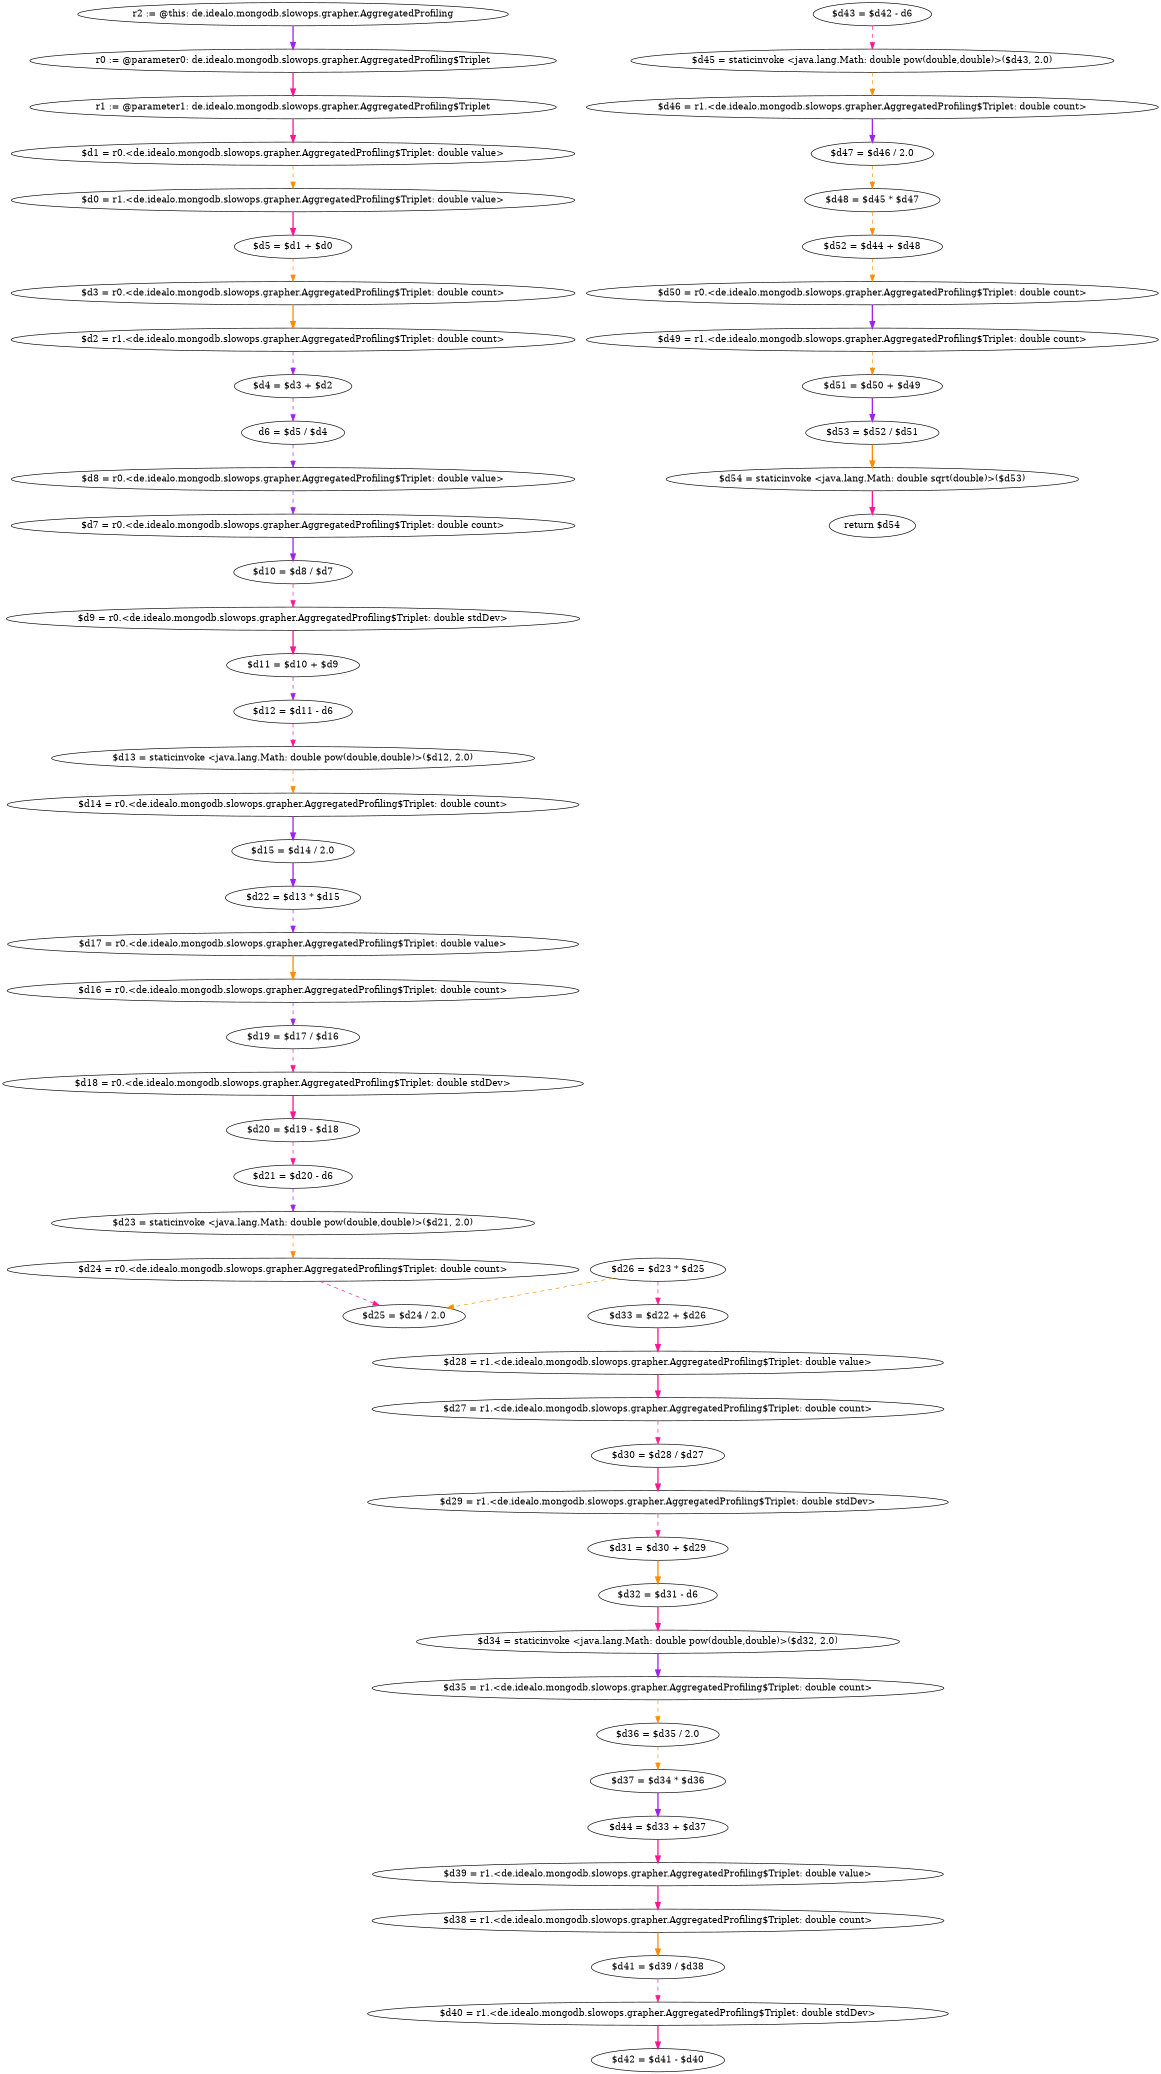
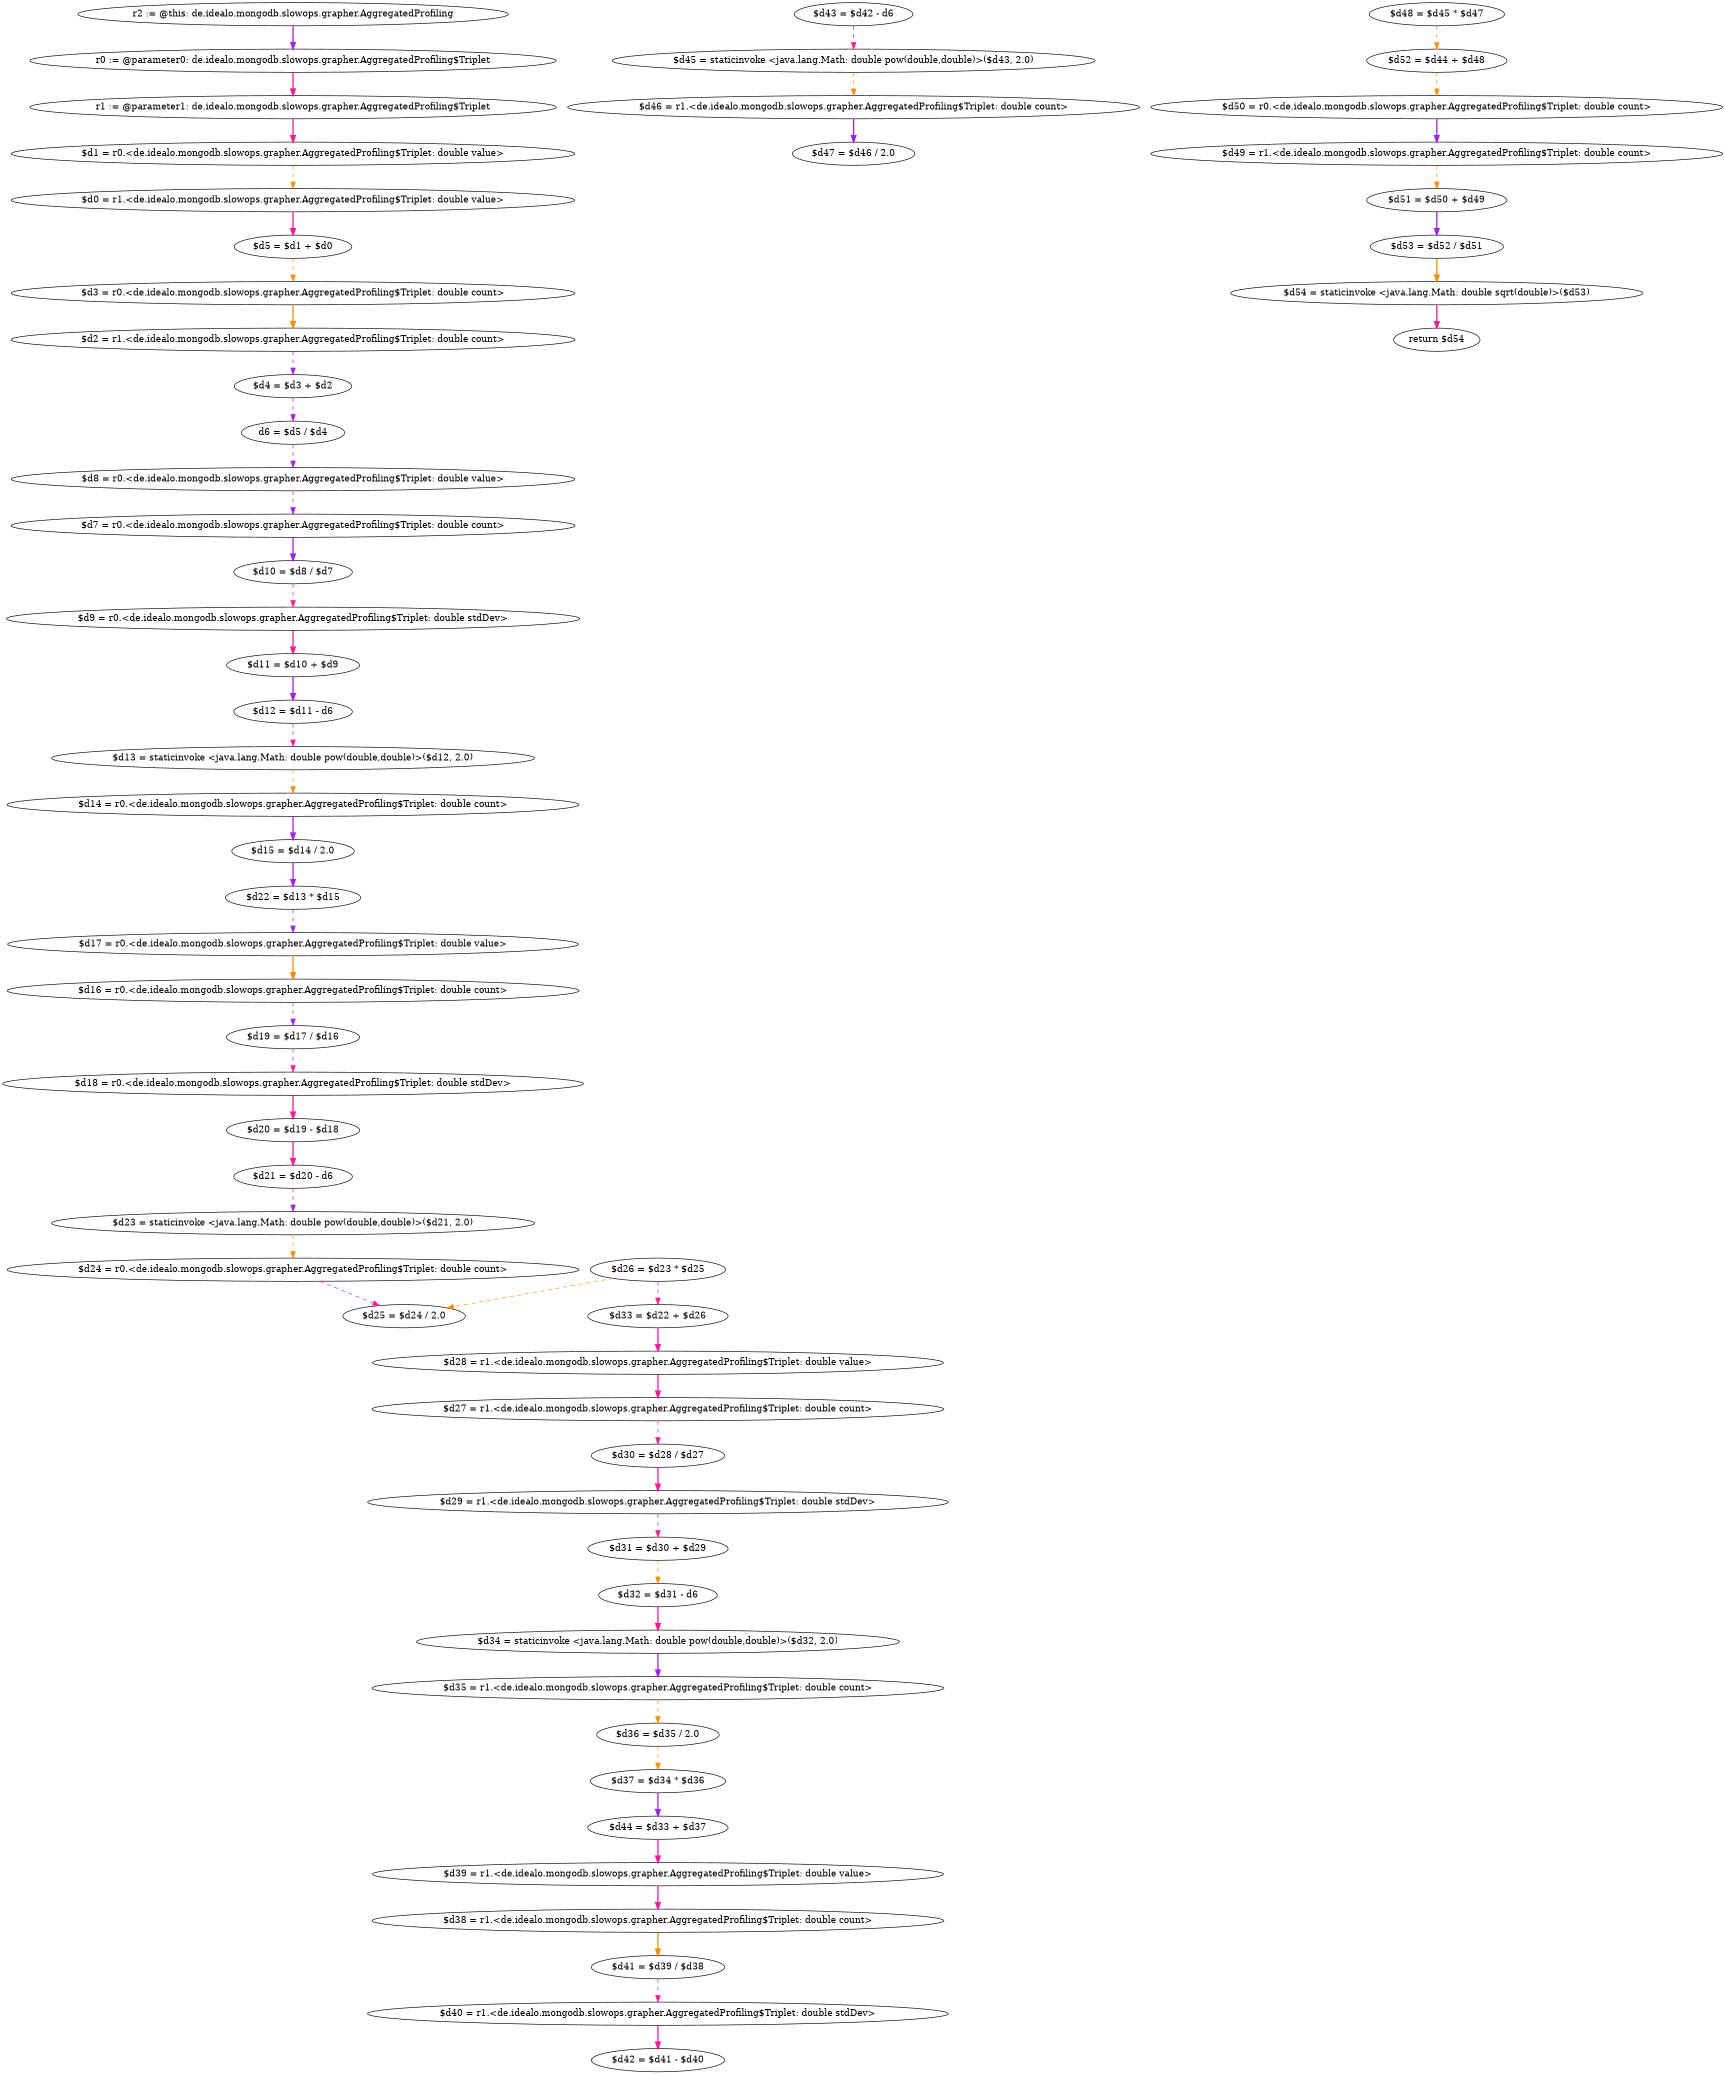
(872, 174) -> none
(293, 685) -> (293, 685)
(293, 1150) -> (293, 1150)
(658, 1569) -> (658, 1569)
